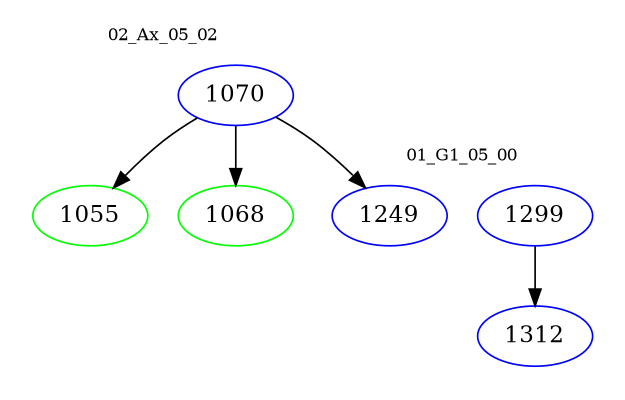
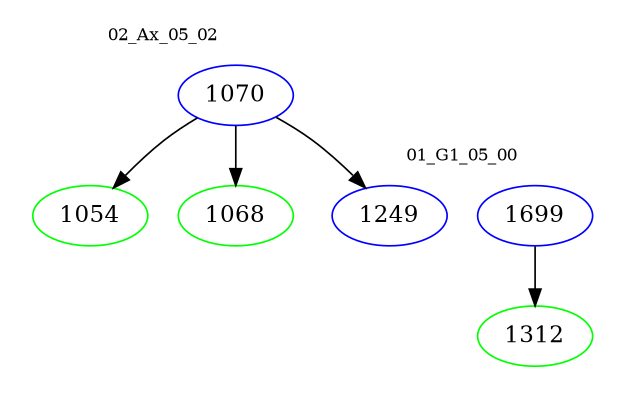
(90, 216) -> (90, 216)
(535, 216) -> (535, 216)
(535, 336) -> (535, 336)
